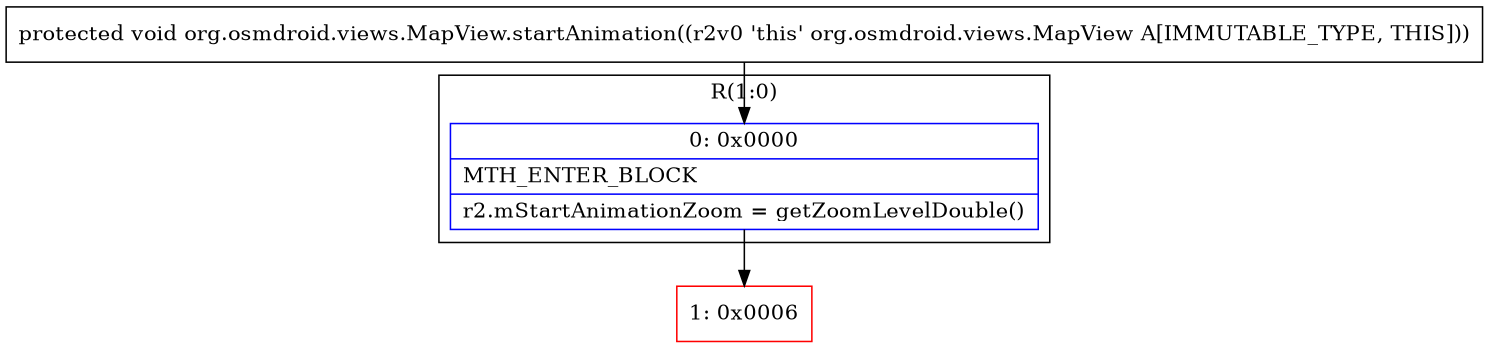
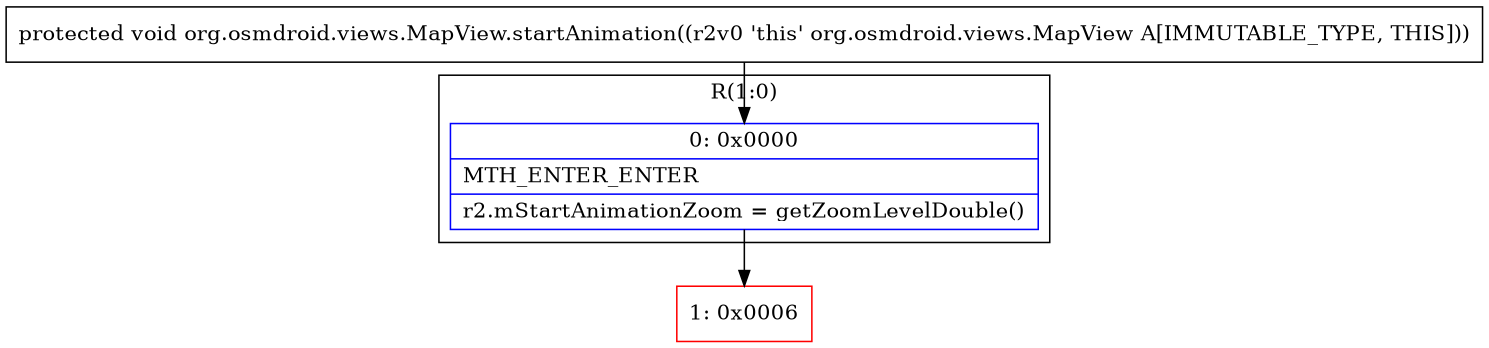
(581, 176) -> (581, 176)
